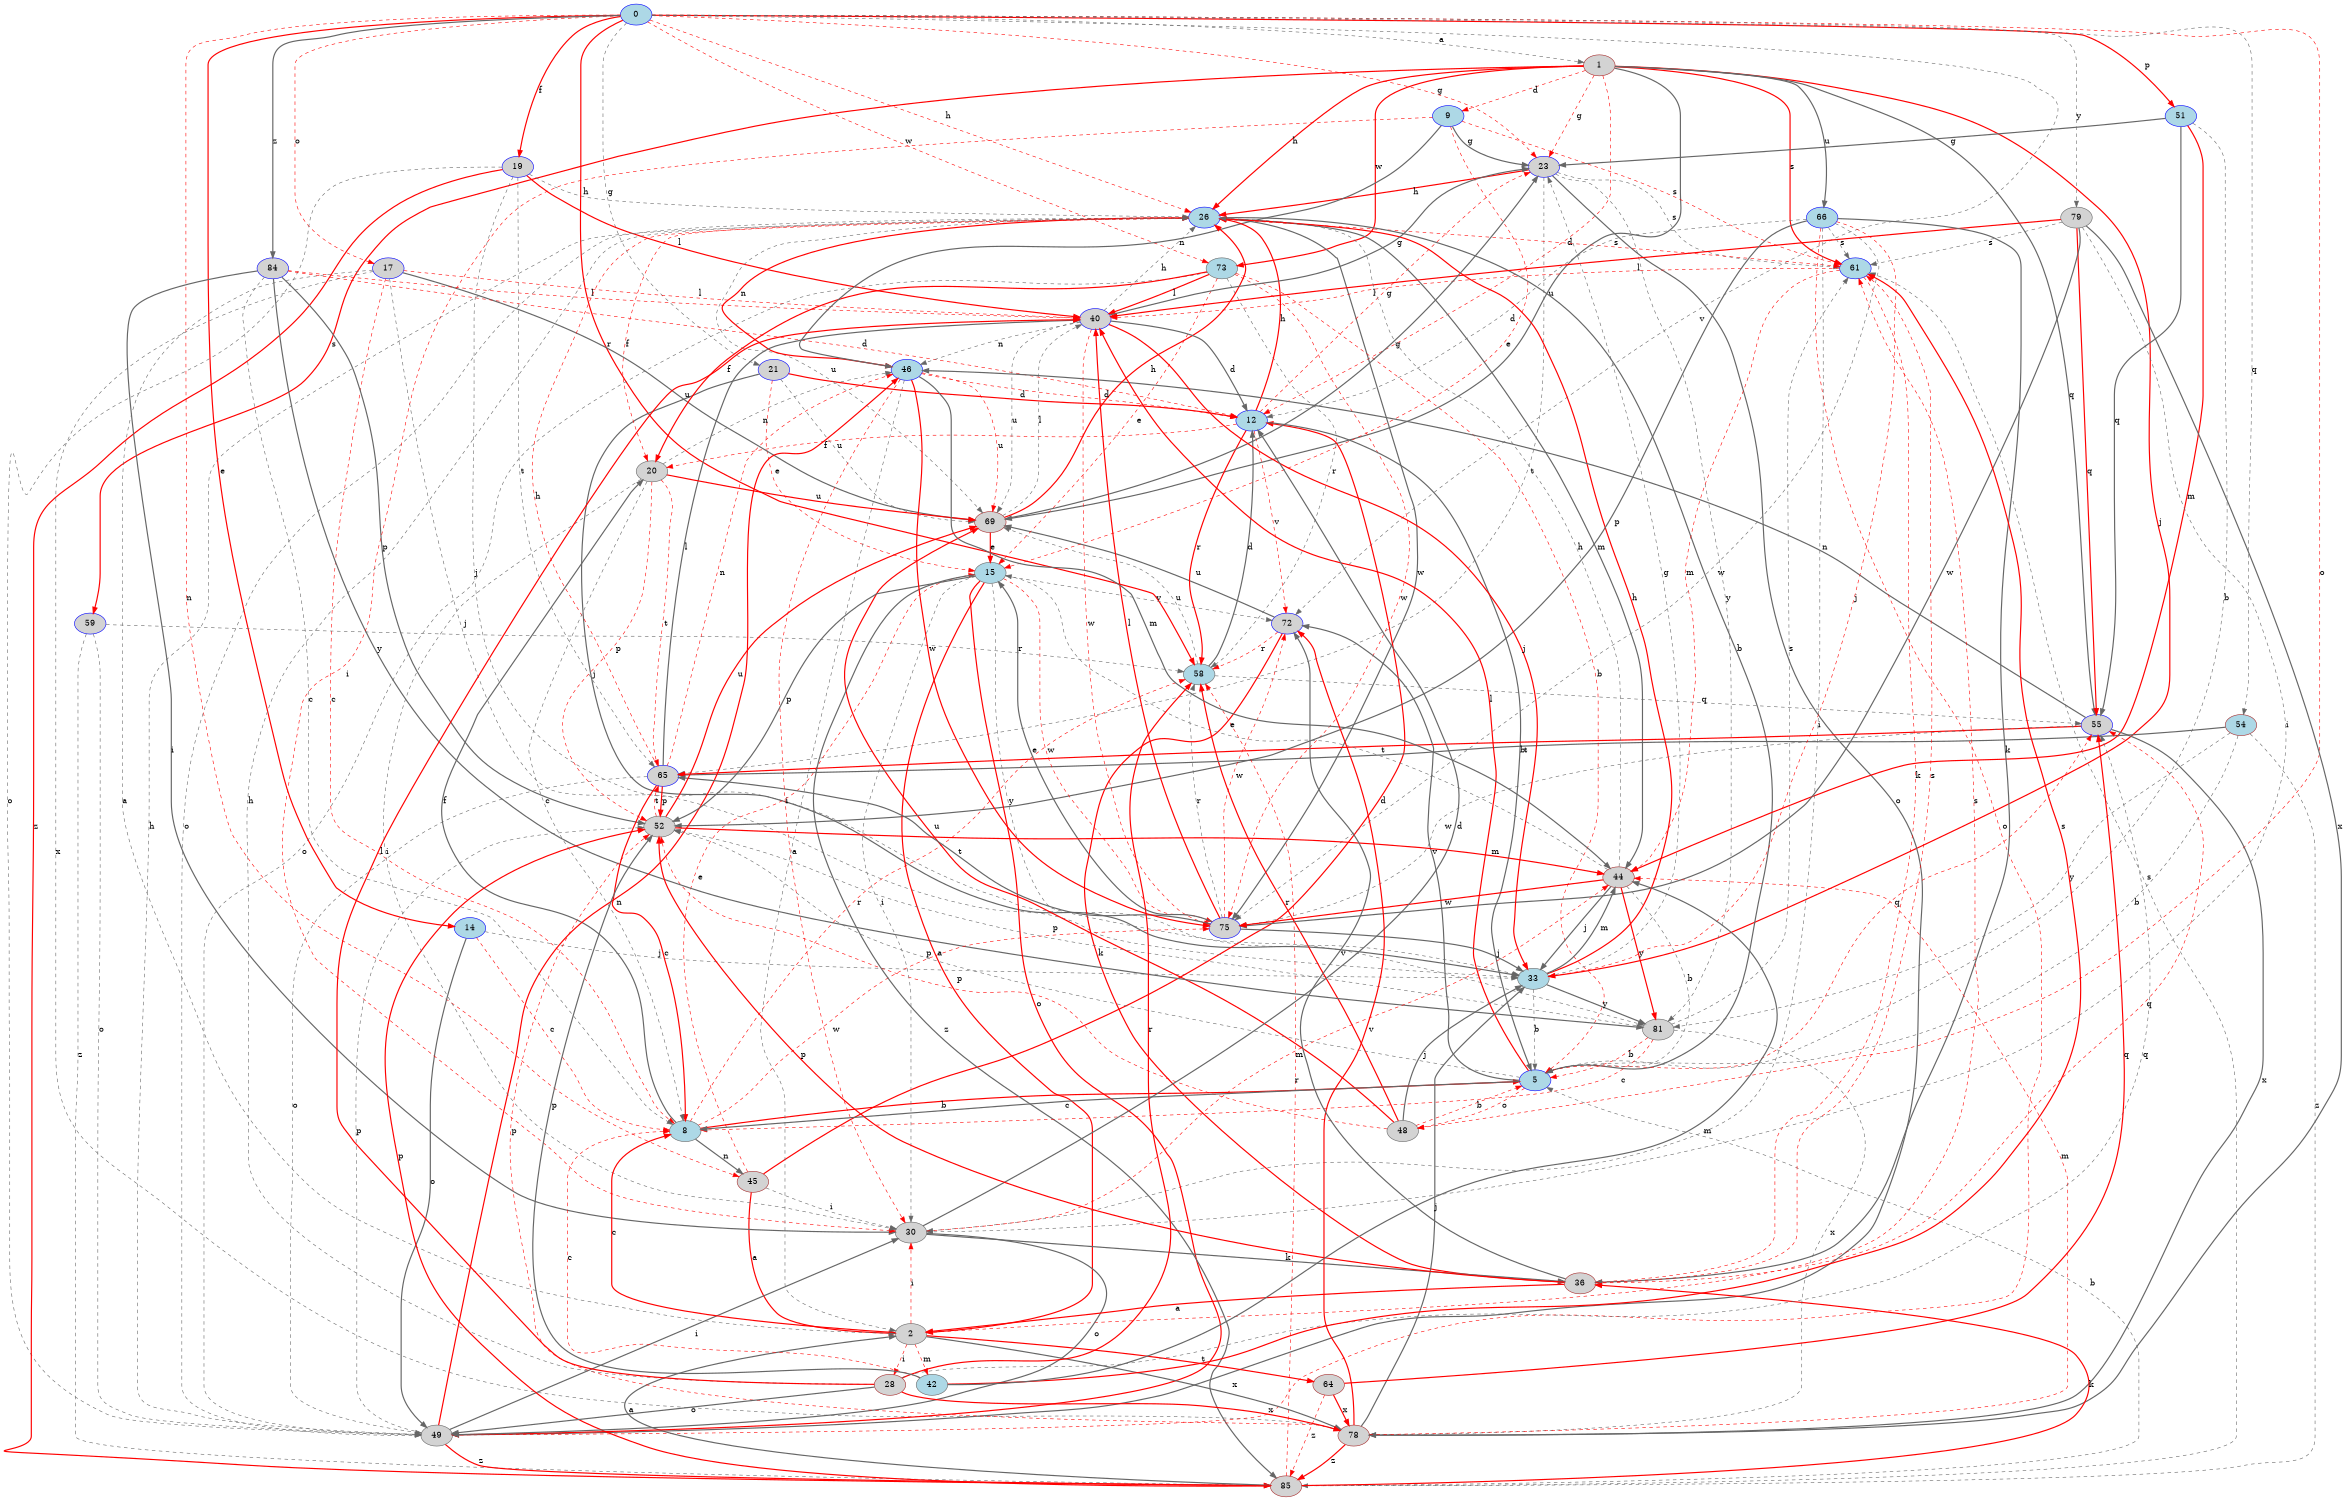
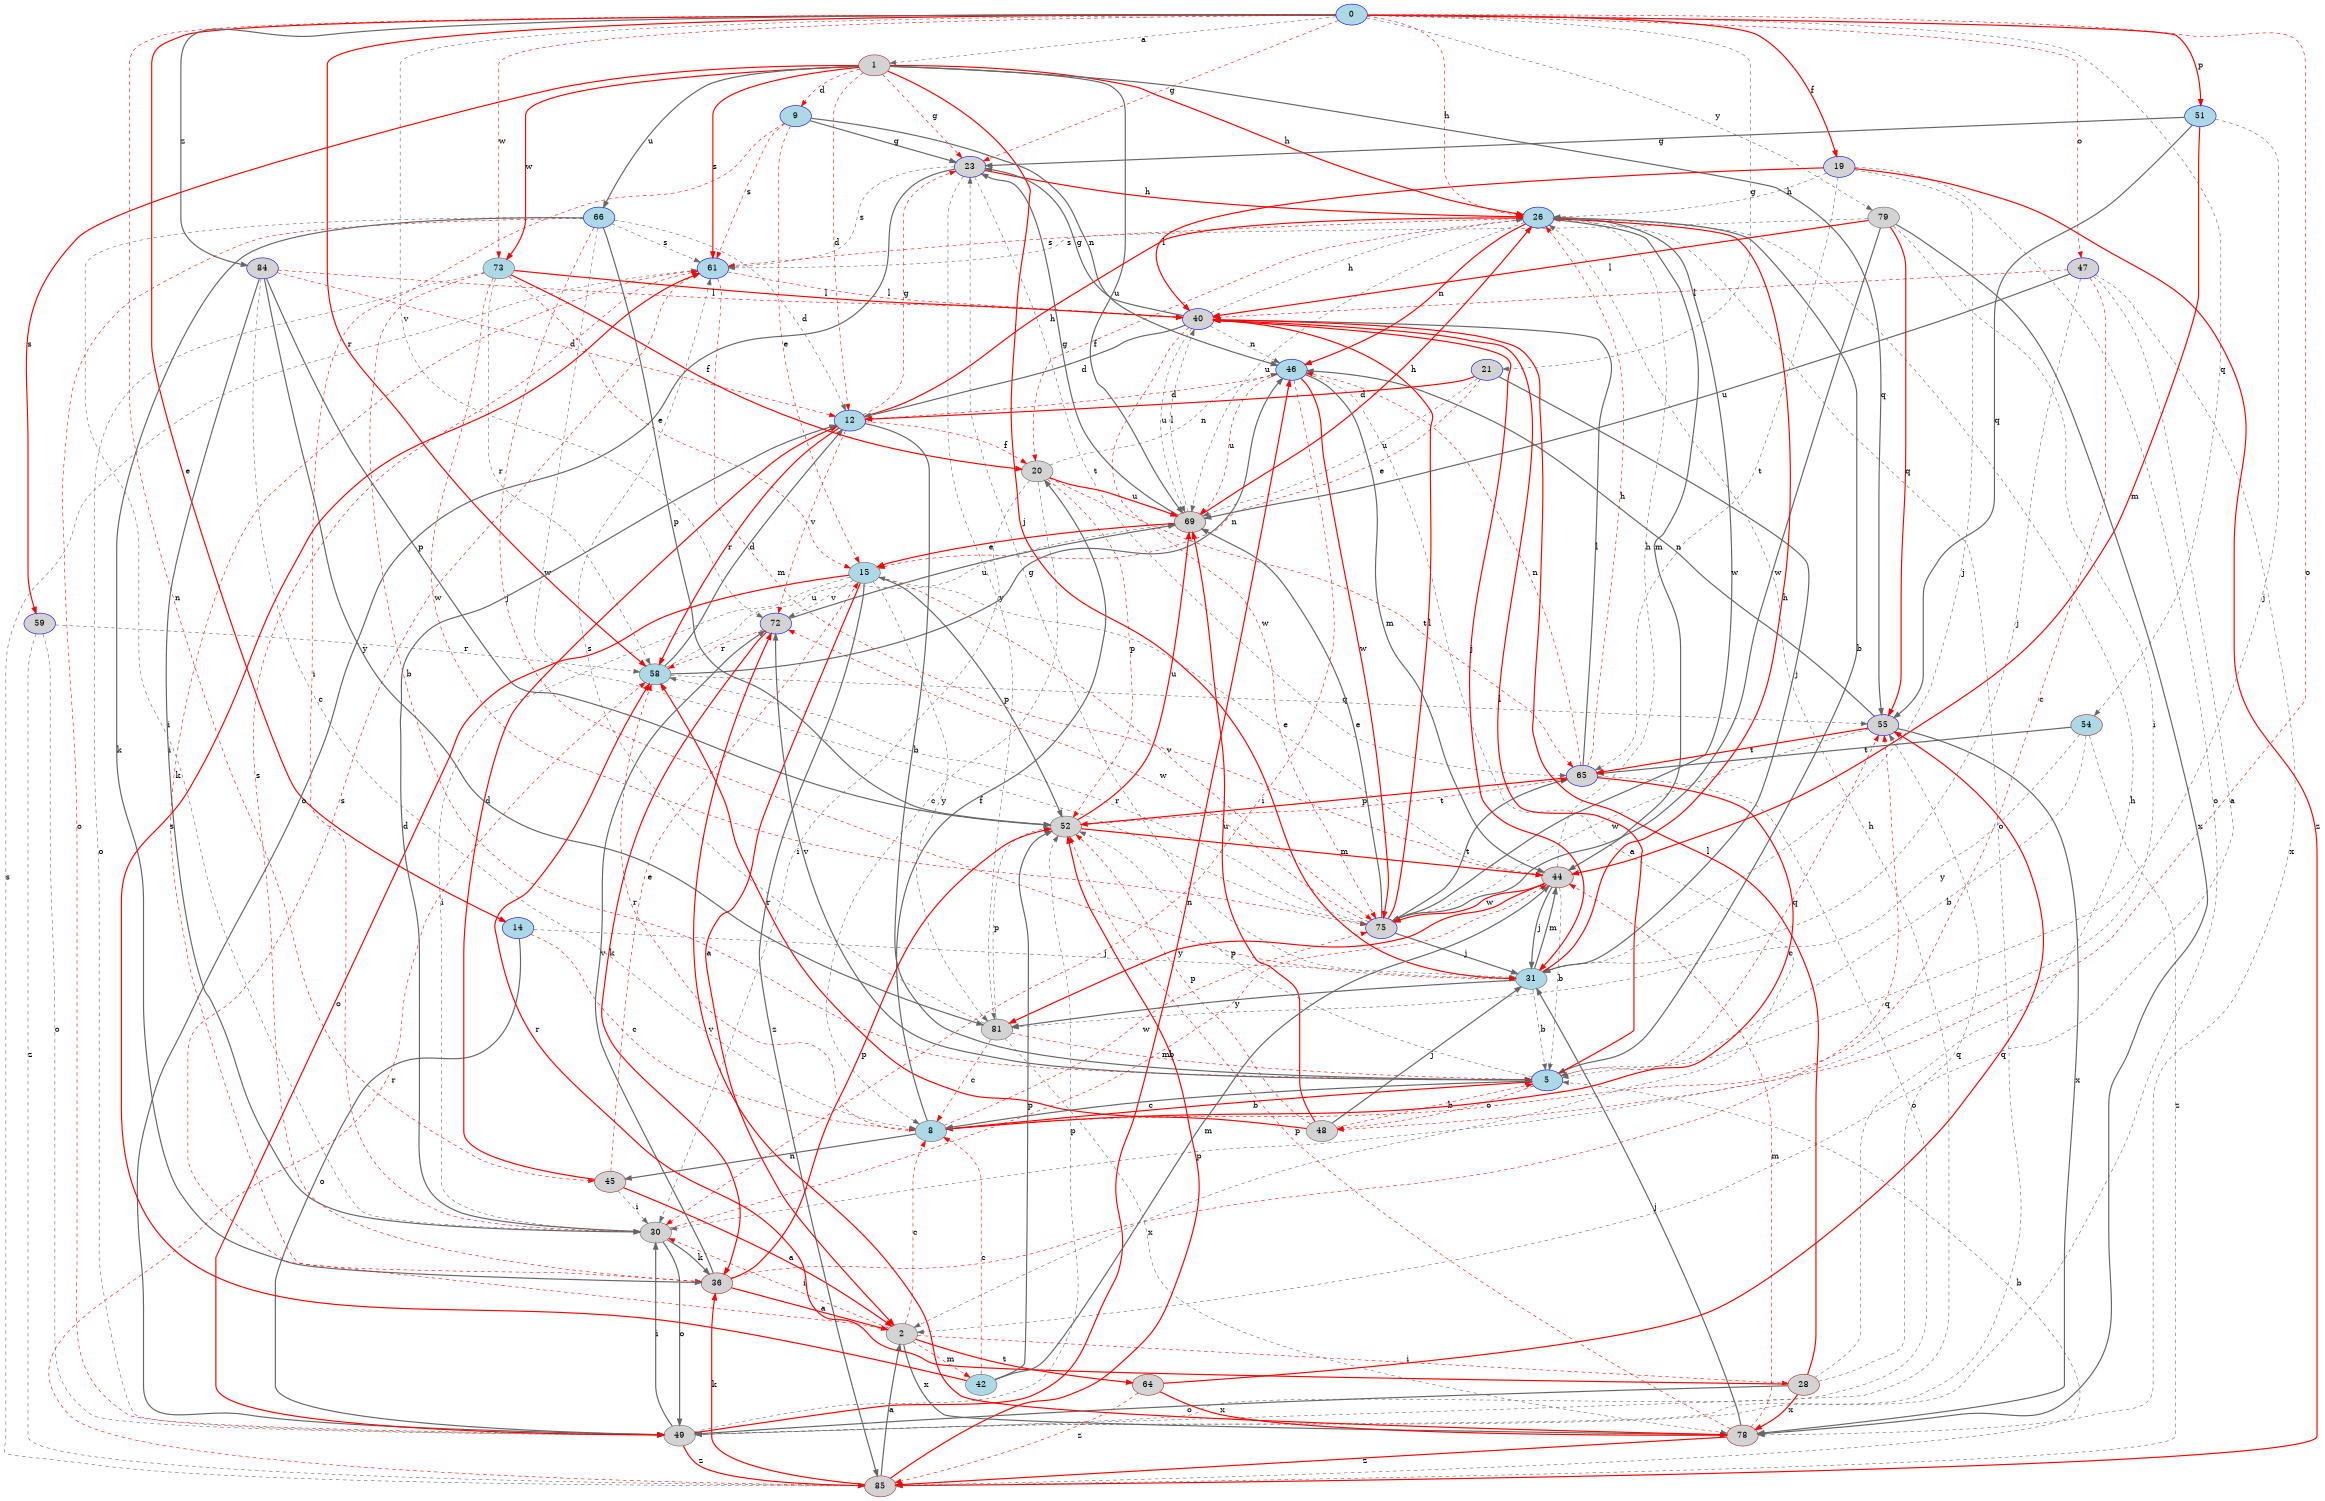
(388, 268) -> (2083, 268)
none -> (1019, 574)
(2227, 598) -> (2264, 598)
(1051, 750) -> (1169, 750)
(1051, 795) -> (1345, 698)
(1533, 979) -> (1531, 979)
(663, 1306) -> (913, 1235)
